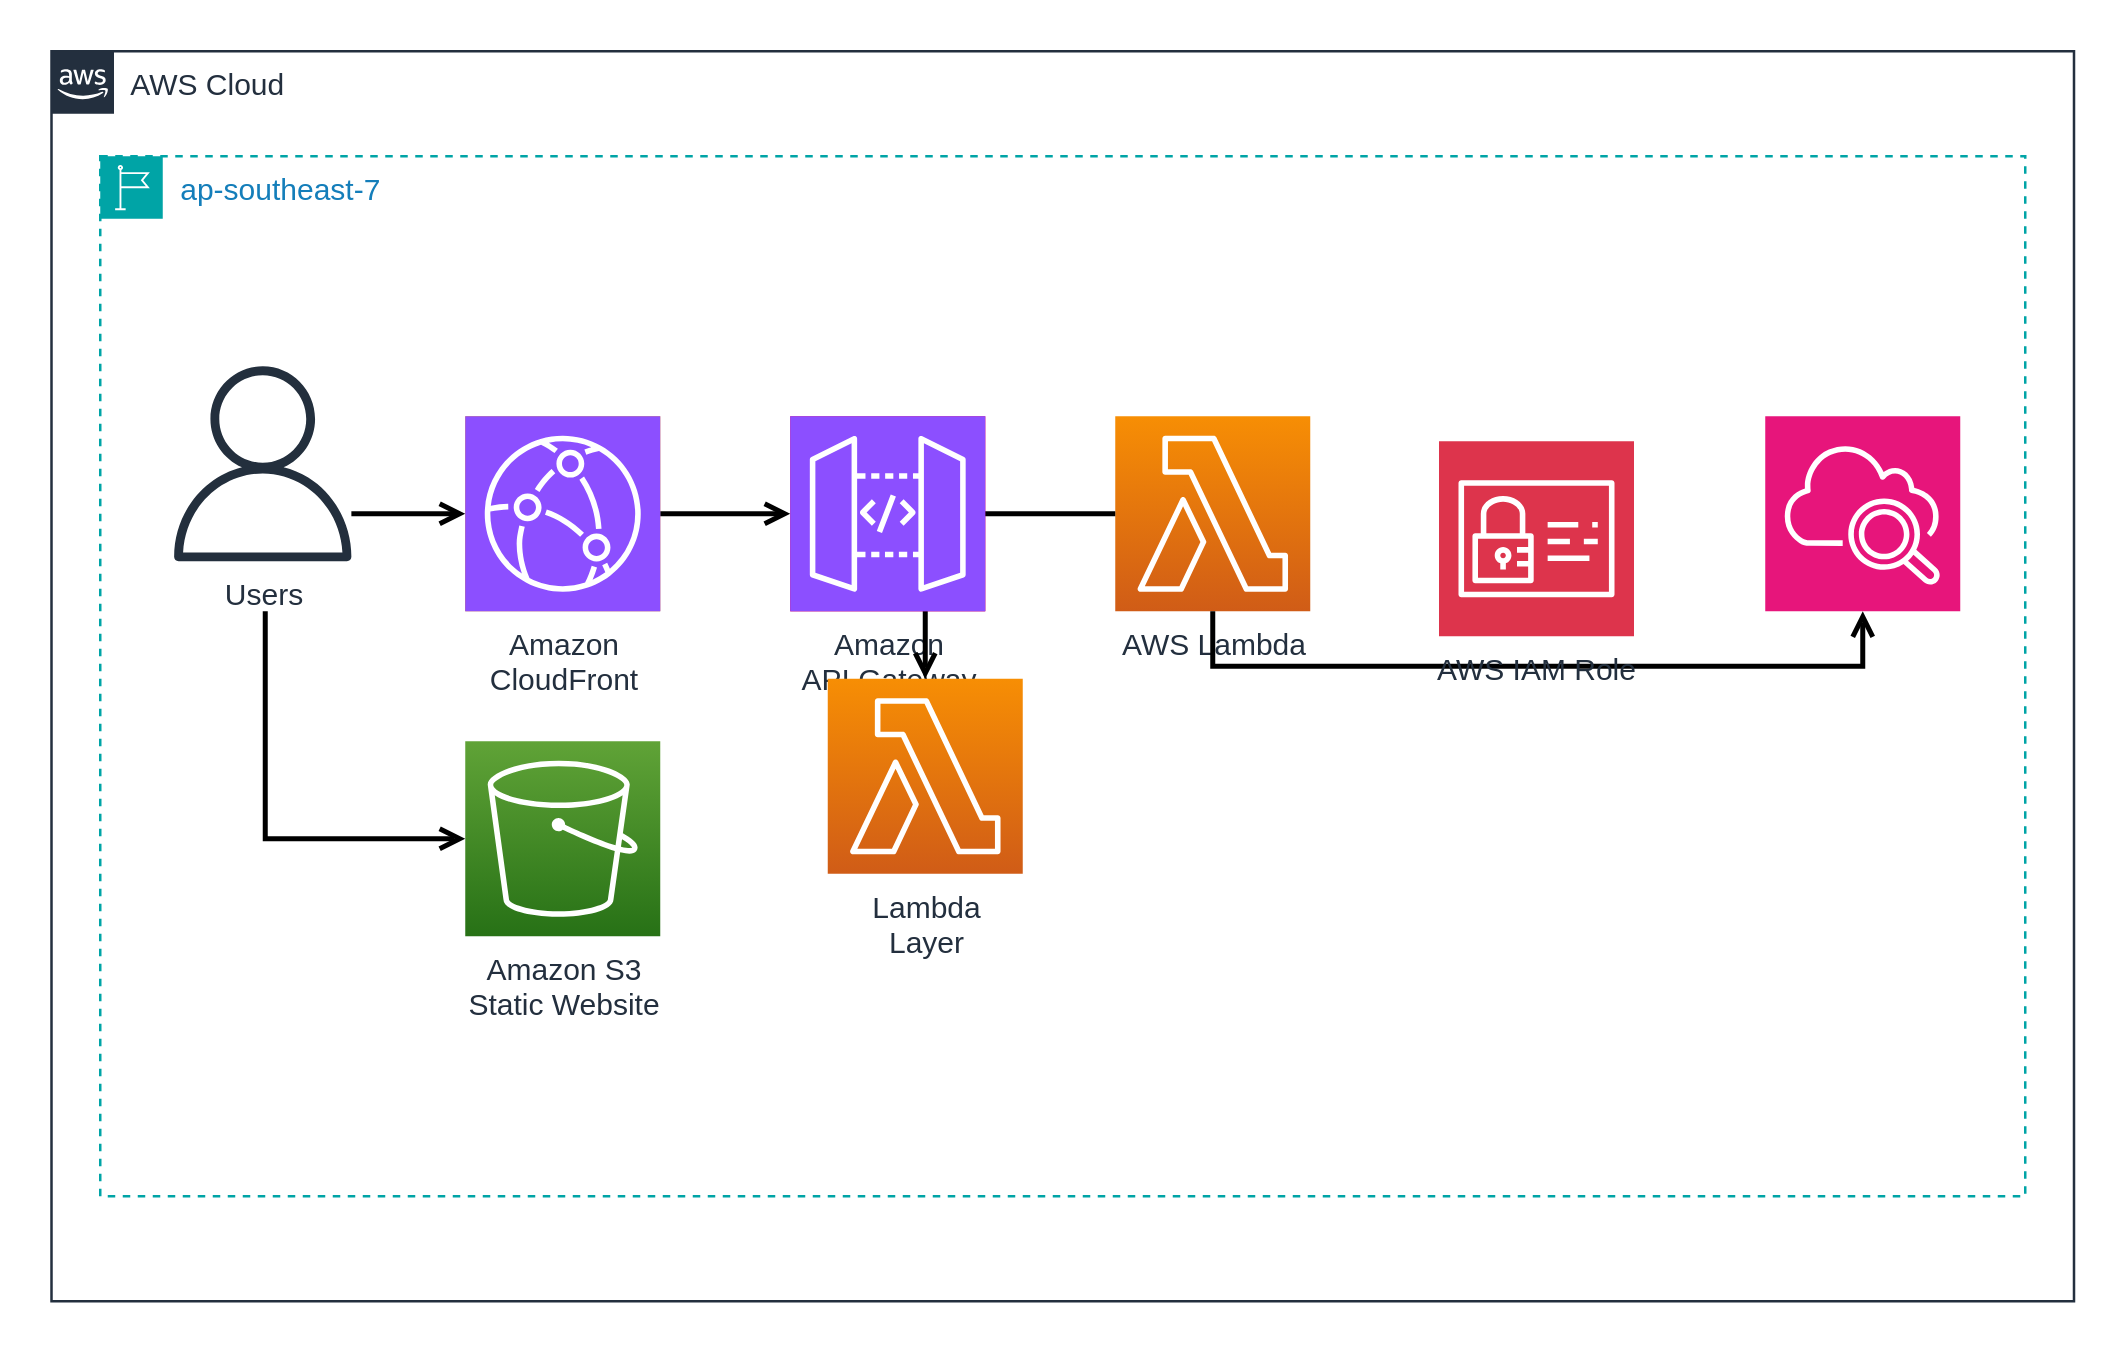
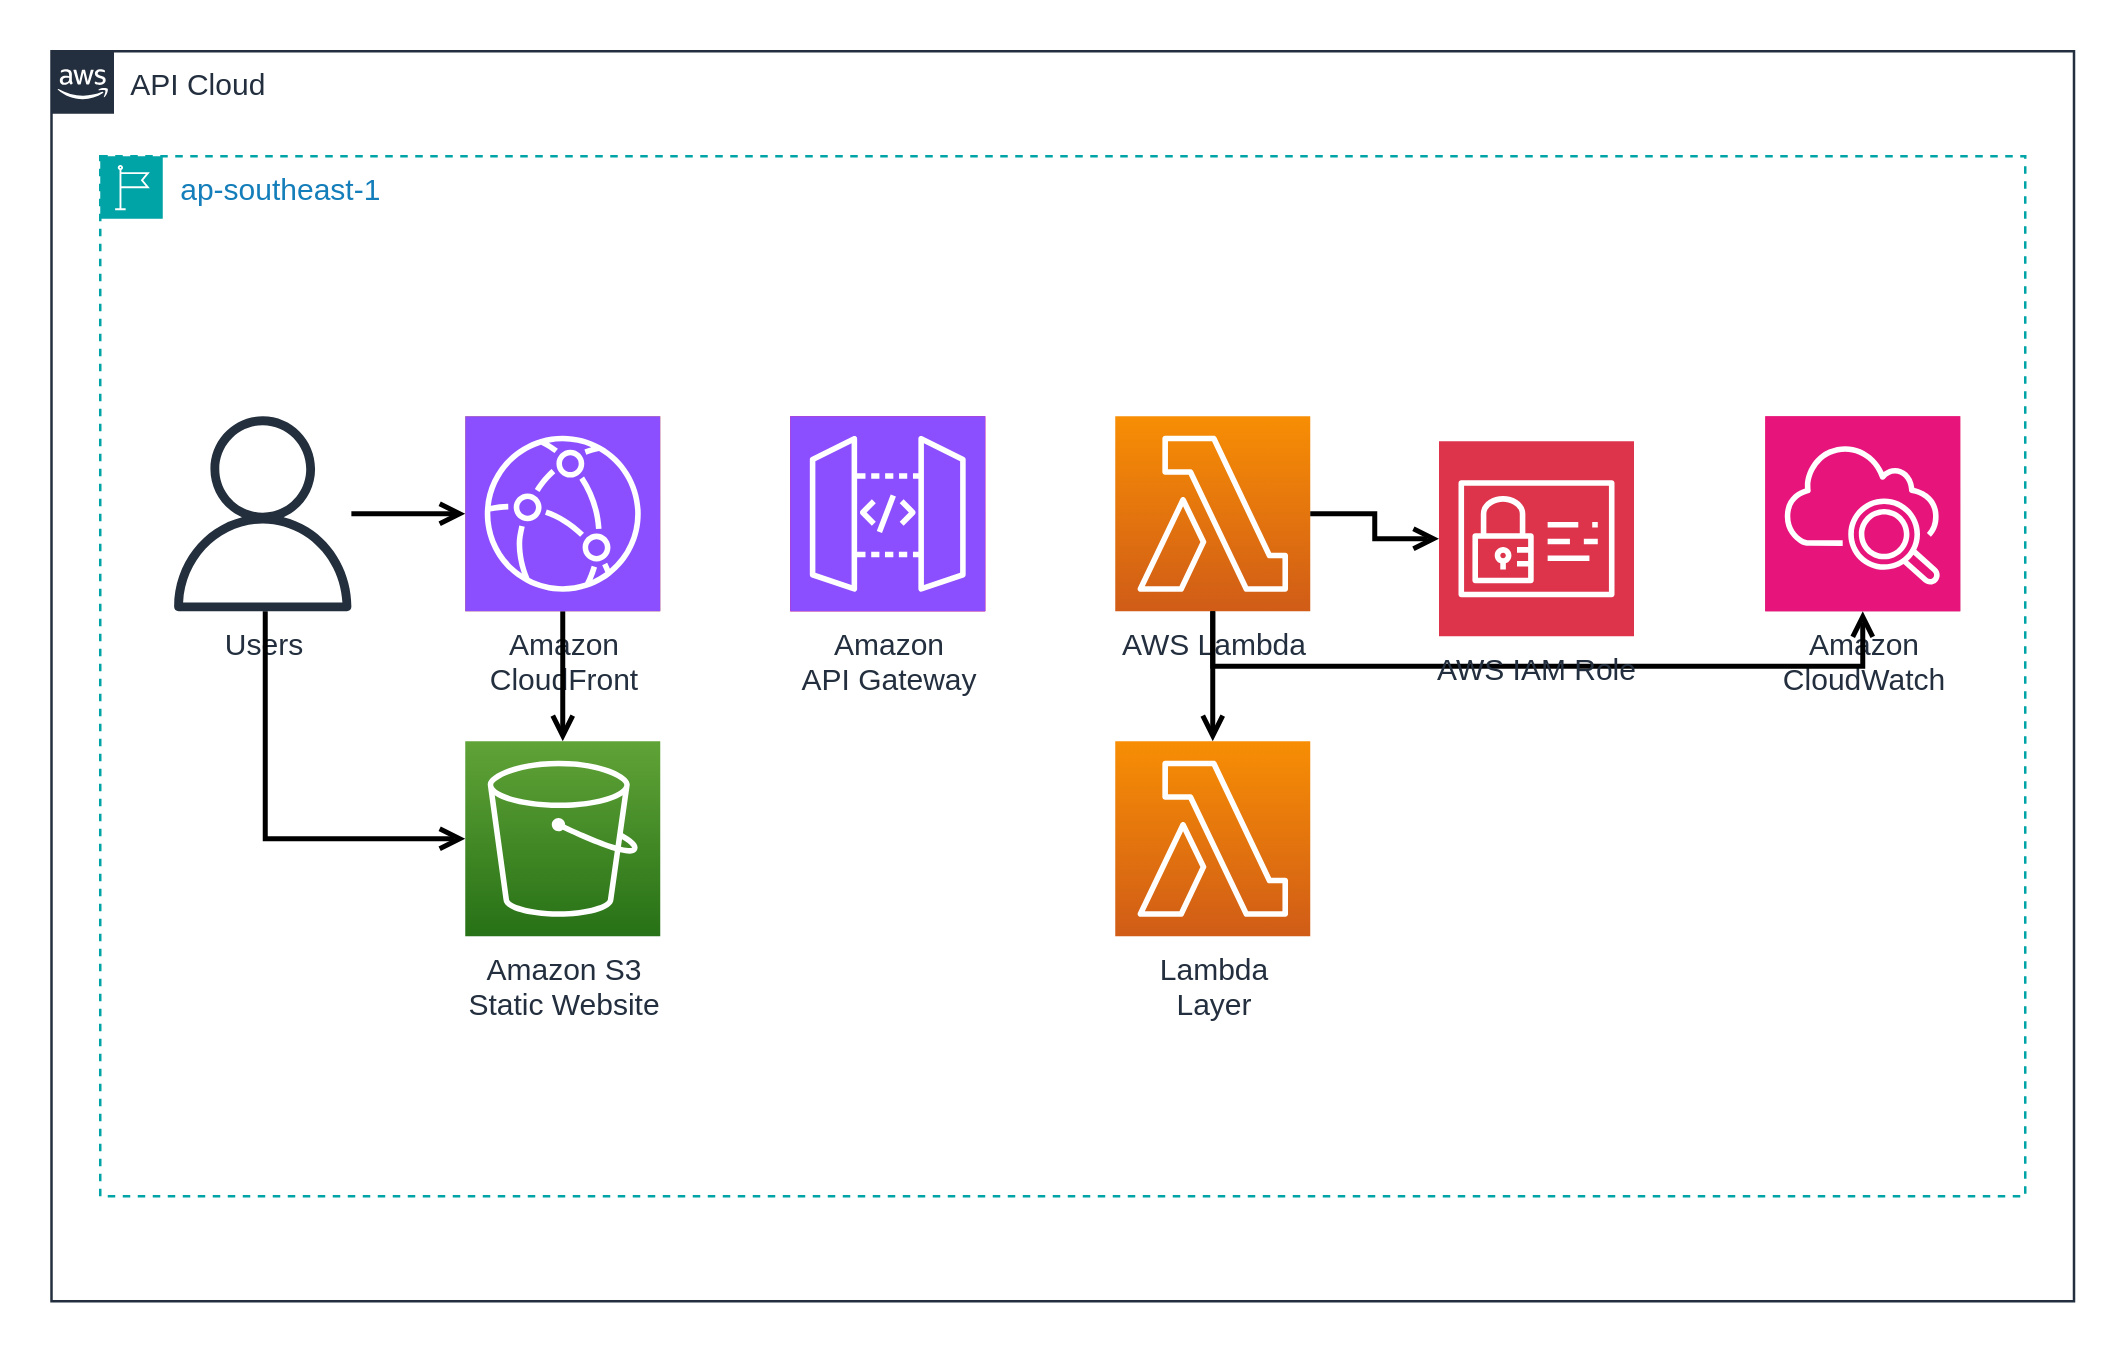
(199, 87) -> (199, 87)
(299, 192) -> (299, 192)
(263, 464) -> (263, 514)
(719, 514) -> (563, 671)
none -> (1375, 521)
none -> (1865, 665)
(925, 776) -> (1213, 839)
